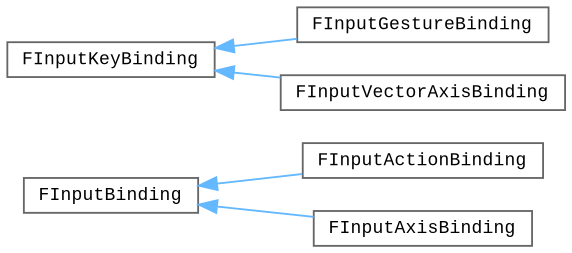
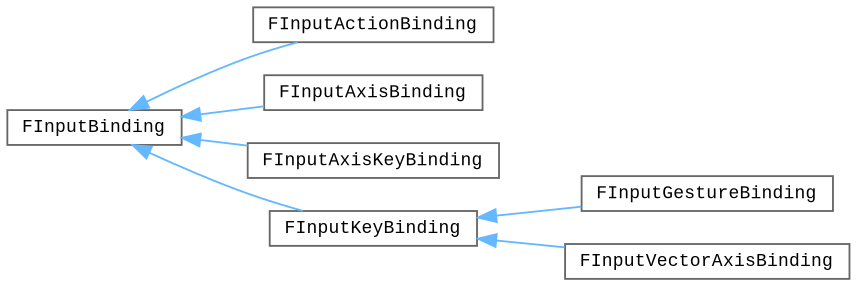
none -> (373, 161)
none -> (225, 185)
